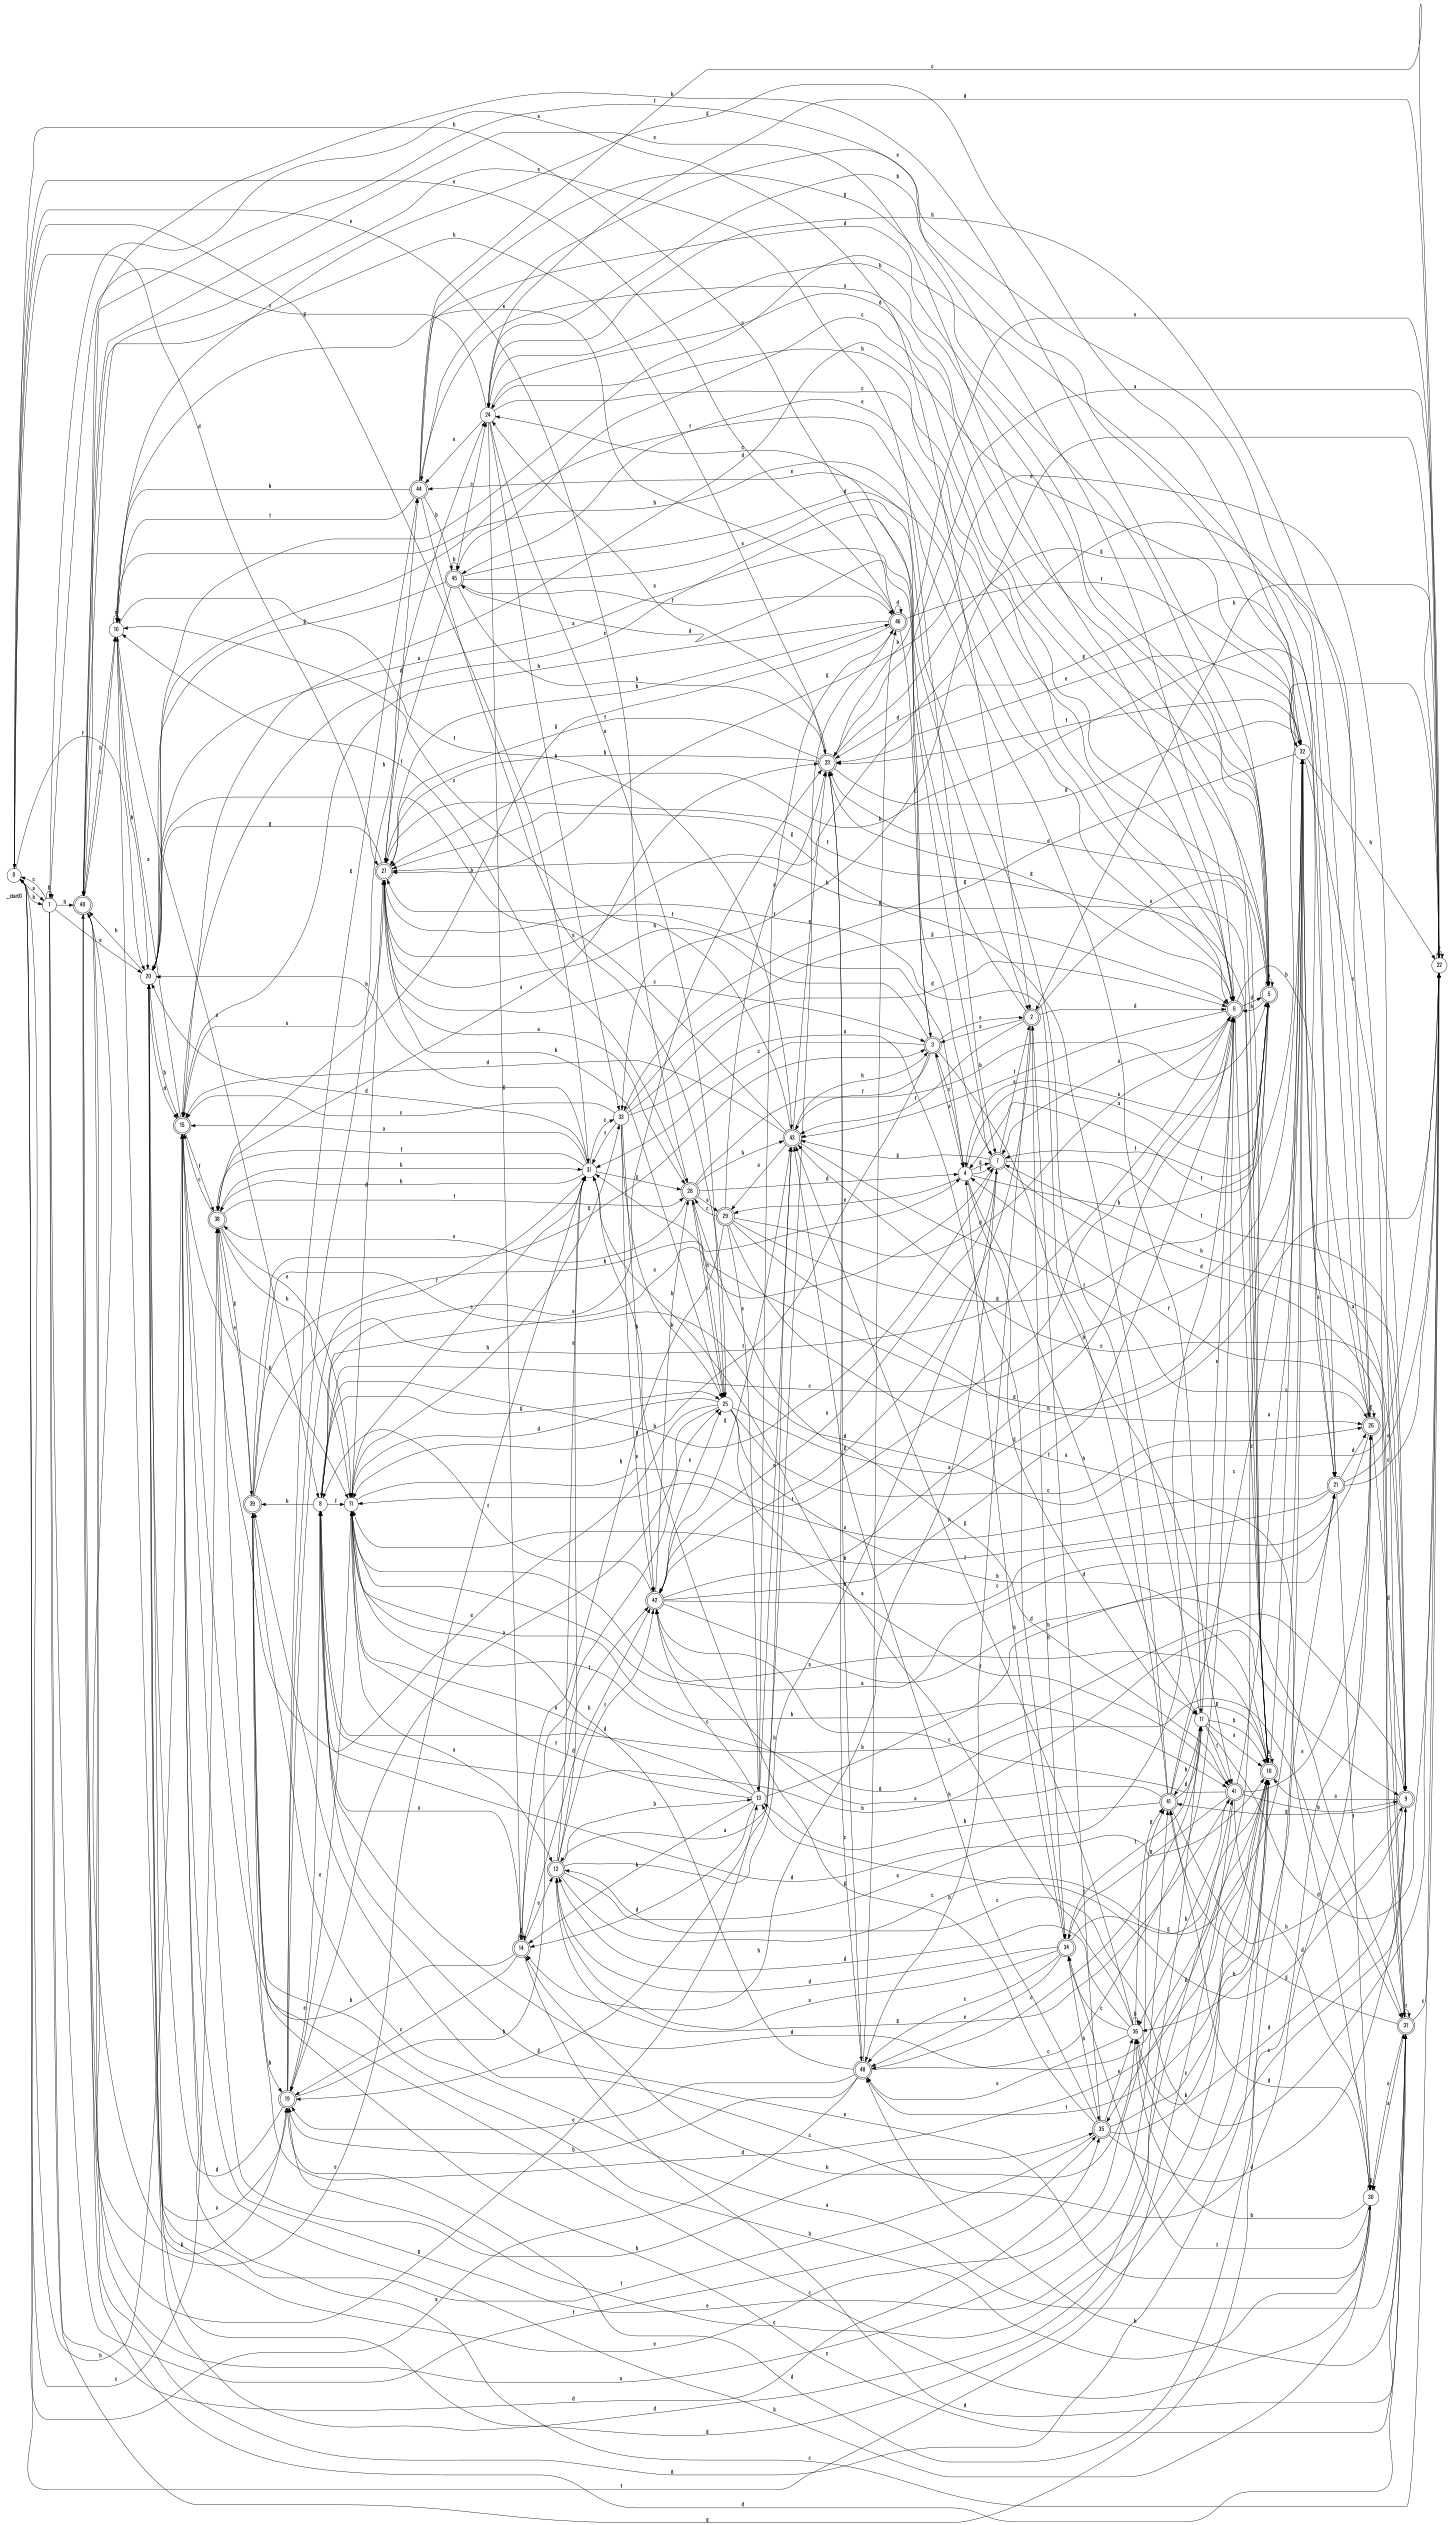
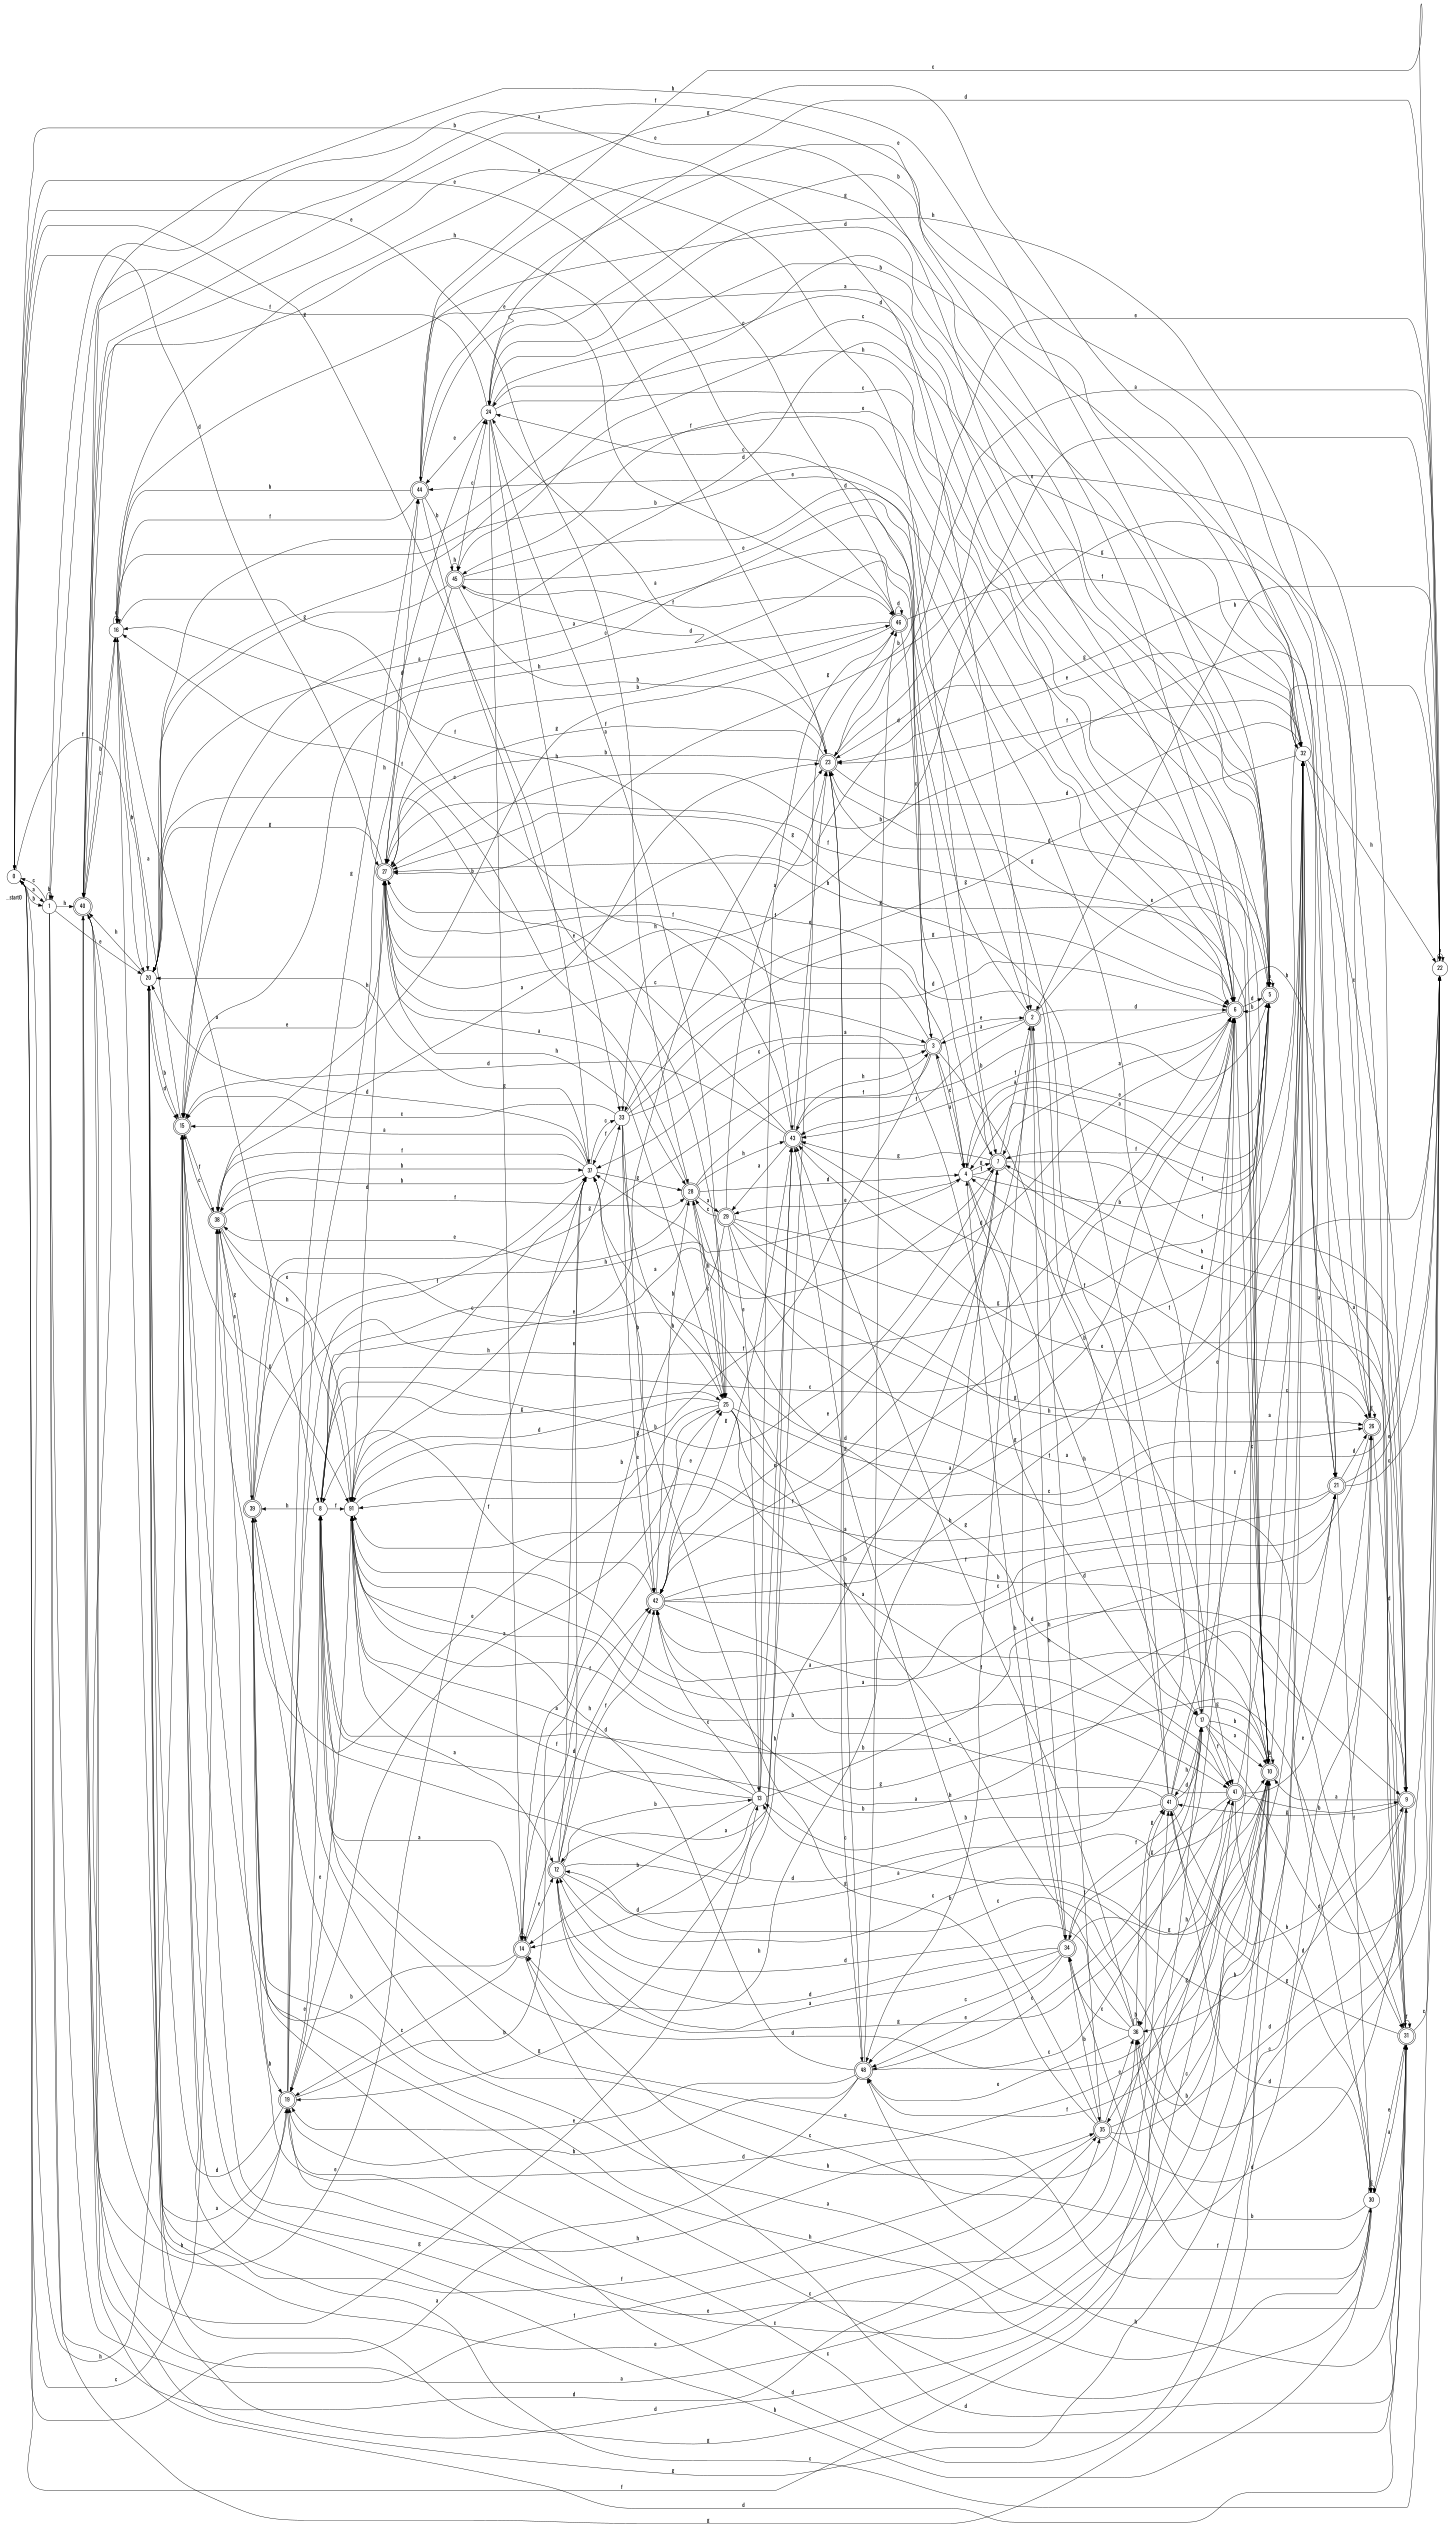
(351, 1504) -> (352, 1509)
